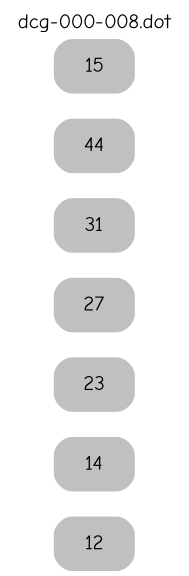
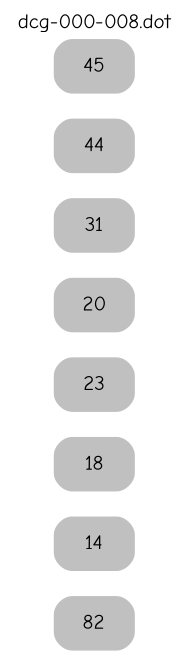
(94, 66) -> (94, 66)
(94, 305) -> (94, 305)
none -> (94, 464)
(94, 544) -> (94, 623)
